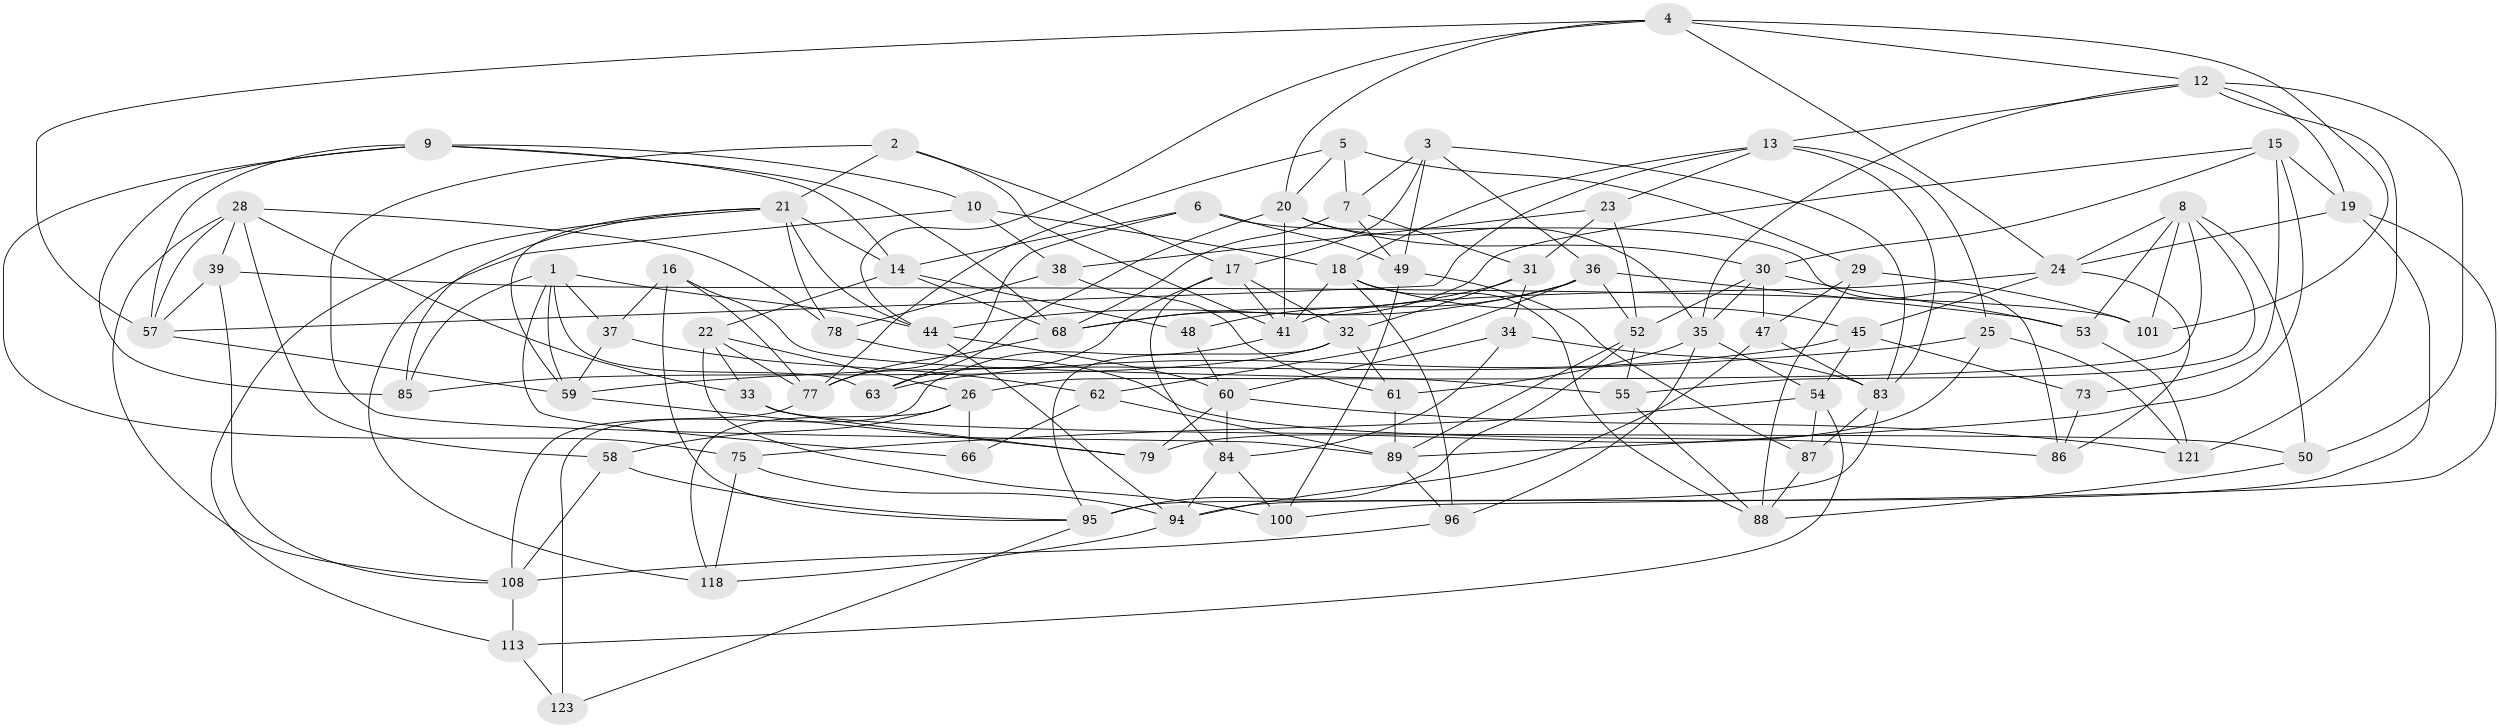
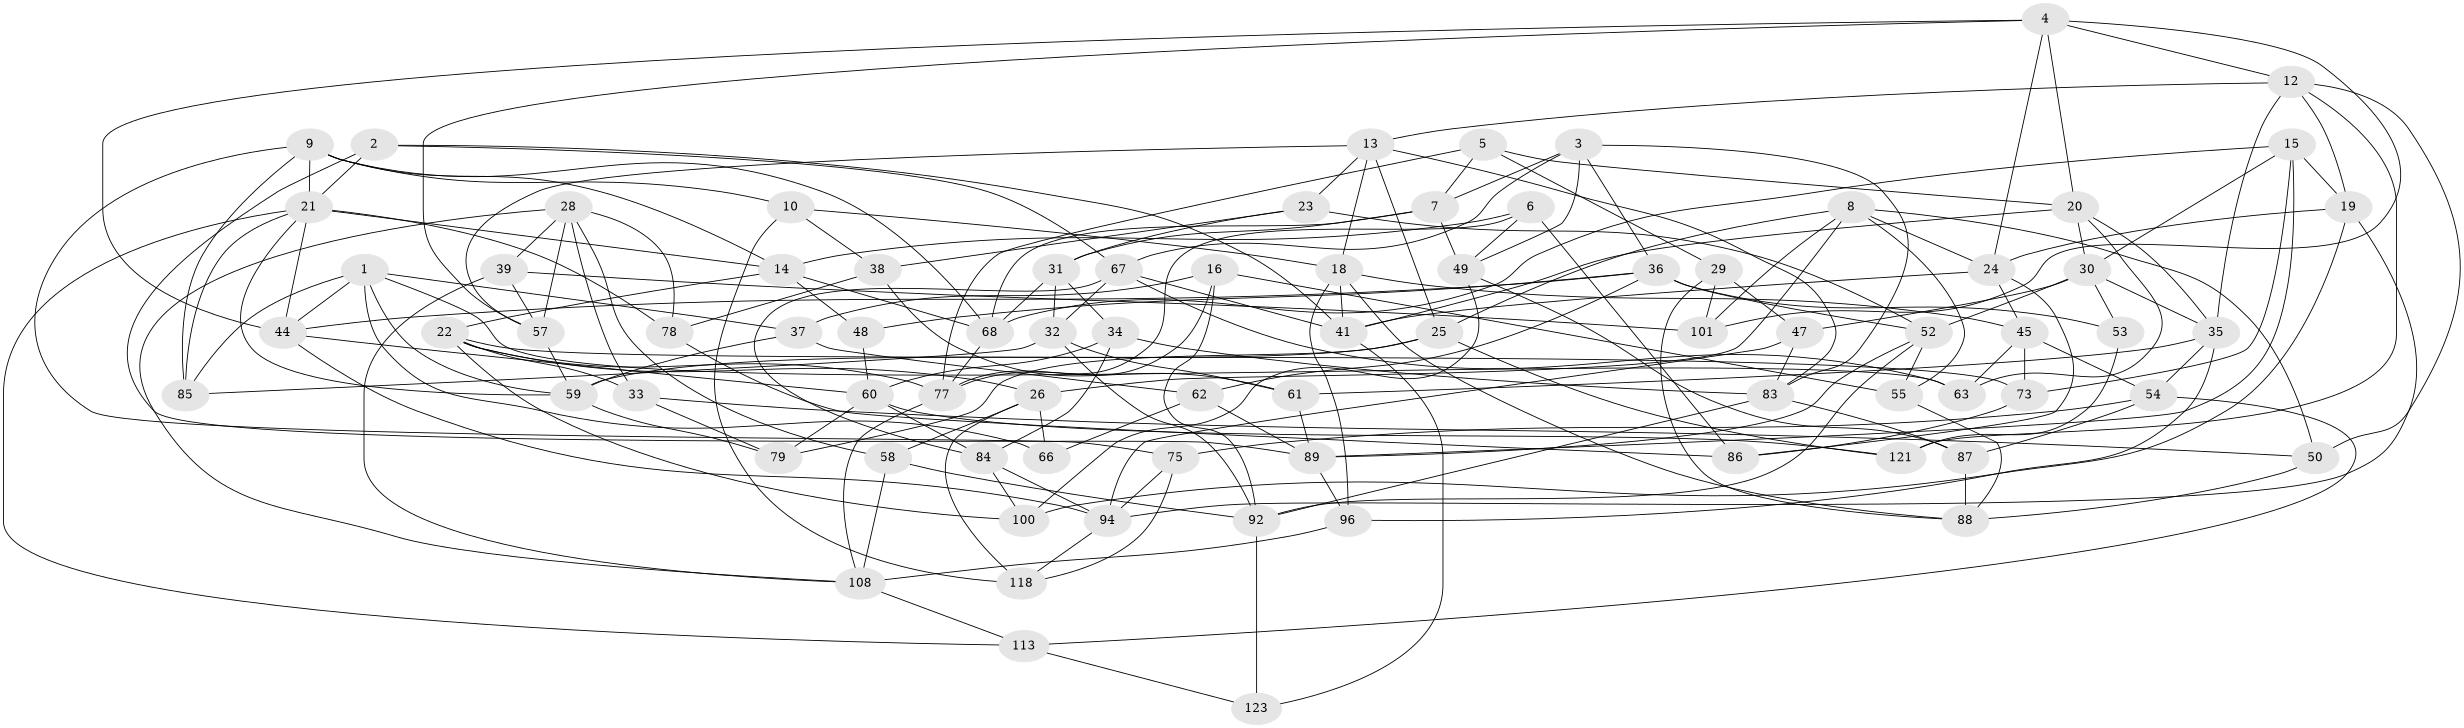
(236, 177) -> (310, 170)
(1233, 270) -> (1119, 270)
(2134, 270) -> (1695, 236)
none -> (1469, 358)
(1090, 521) -> (1257, 521)
